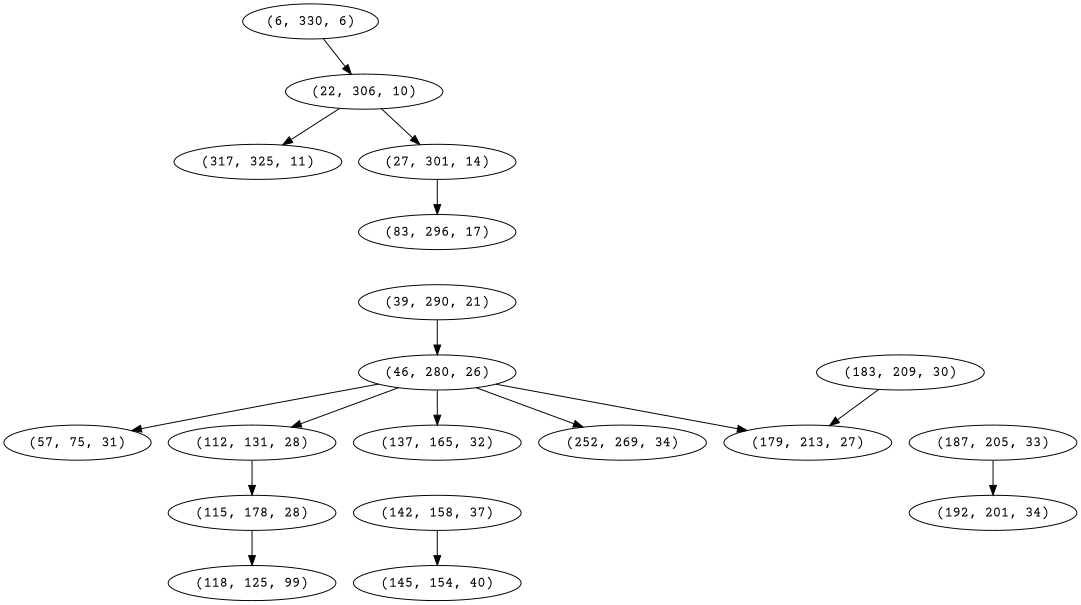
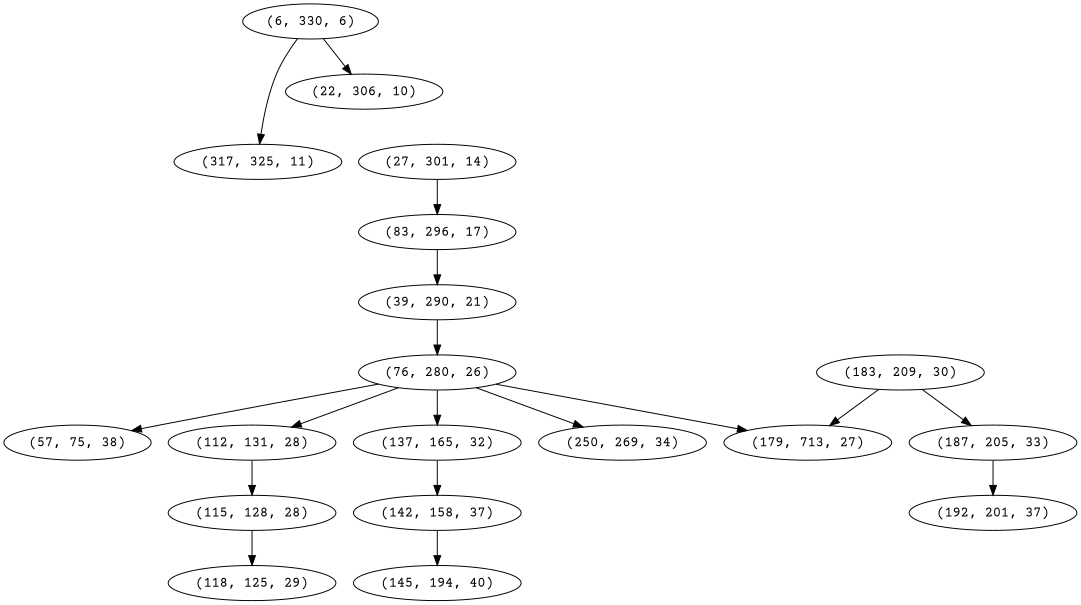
(397, 123) -> none
(315, 124) -> (273, 84)
none -> (437, 262)
(437, 372) -> (437, 372)
none -> (943, 405)
(78, 443) -> (78, 443)
(623, 443) -> (623, 443)
(808, 443) -> (808, 443)
none -> (437, 473)
(252, 513) -> (252, 513)
(993, 513) -> (993, 513)
(252, 583) -> (252, 583)
(437, 583) -> (437, 583)
